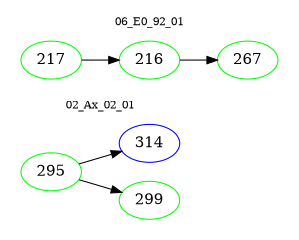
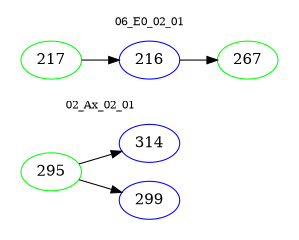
(149, 23) -> (149, 23)
(149, 60) -> (149, 60)
(149, 200) -> (149, 200)
